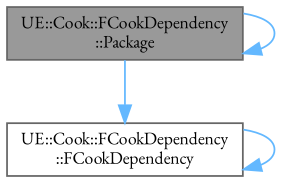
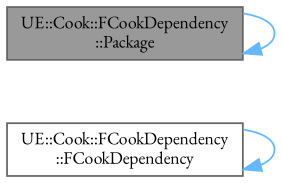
(125, 83) -> none
